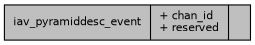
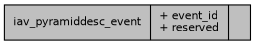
(186, 16) -> (189, 16)
